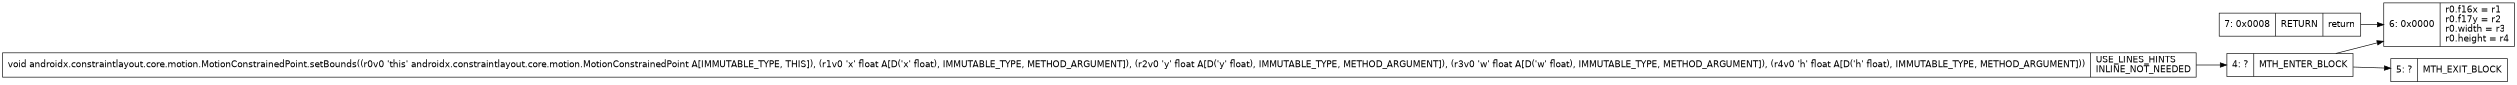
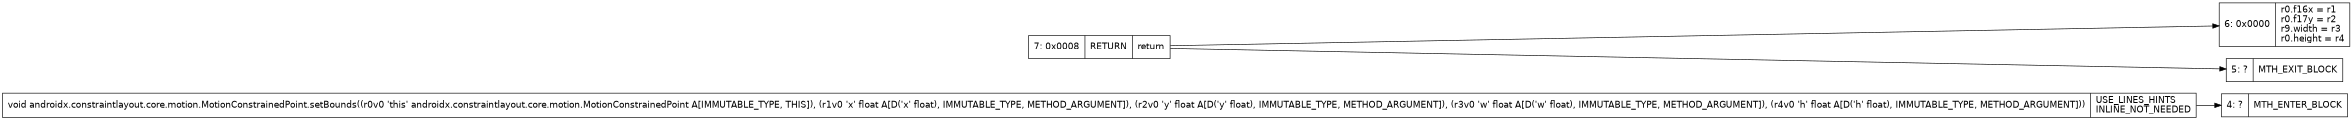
(2475, 29) -> (2311, 29)
(2357, 48) -> none
(2369, 68) -> (1695, 59)
